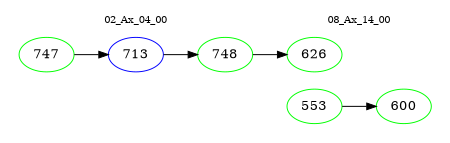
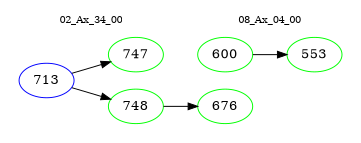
(136, 21) -> (91, 21)
(359, 21) -> (270, 21)
(86, 55) -> (87, 69)
(315, 55) -> (225, 106)
(354, 106) -> (265, 55)
